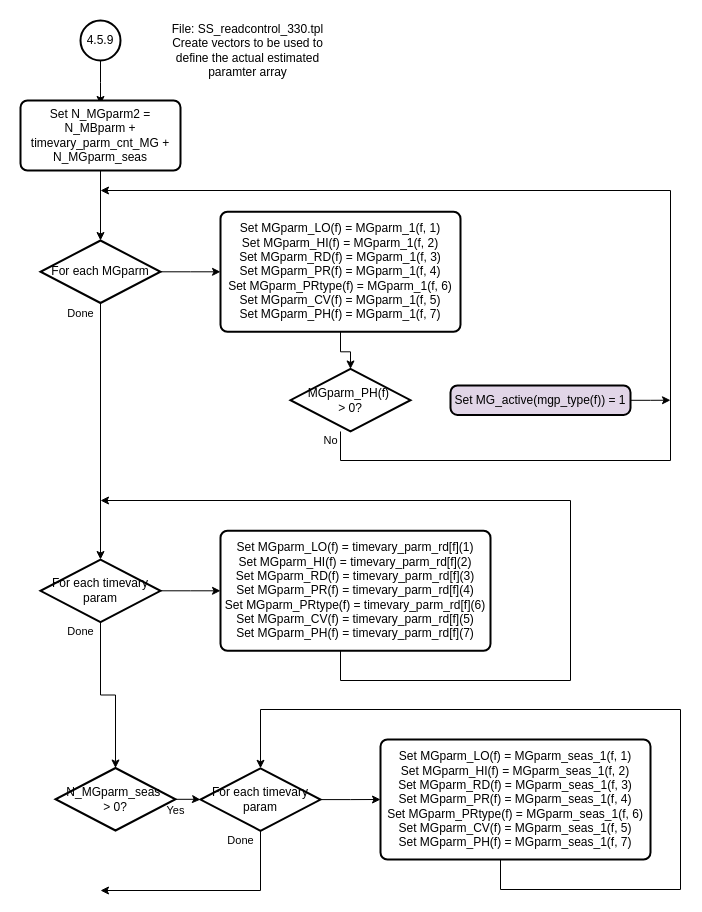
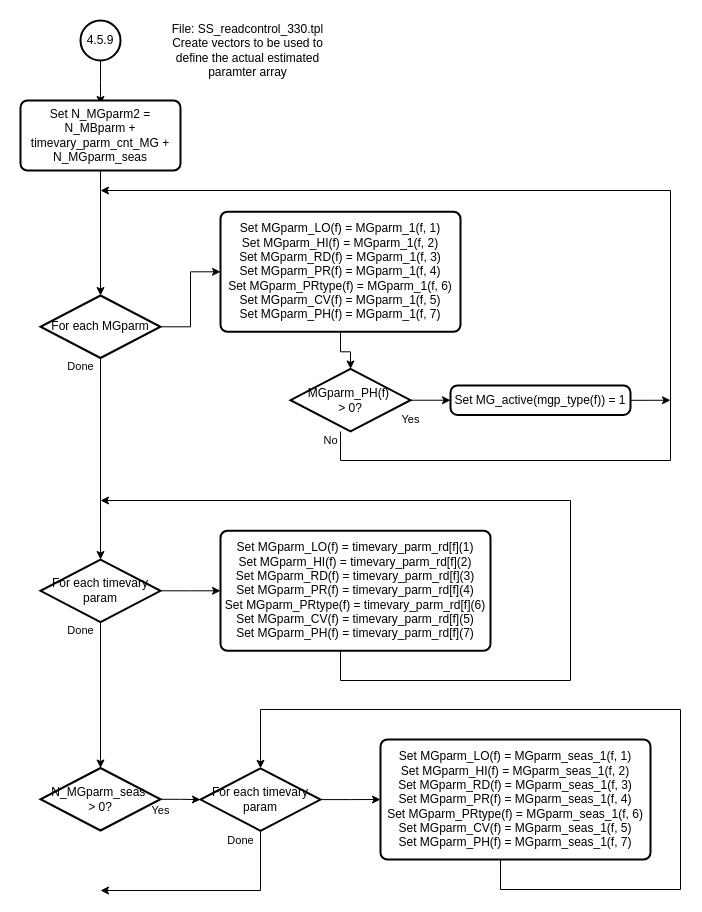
(101, 272) -> (101, 327)
none -> (427, 400)
(541, 400) -> (541, 400)
(116, 799) -> (101, 799)
